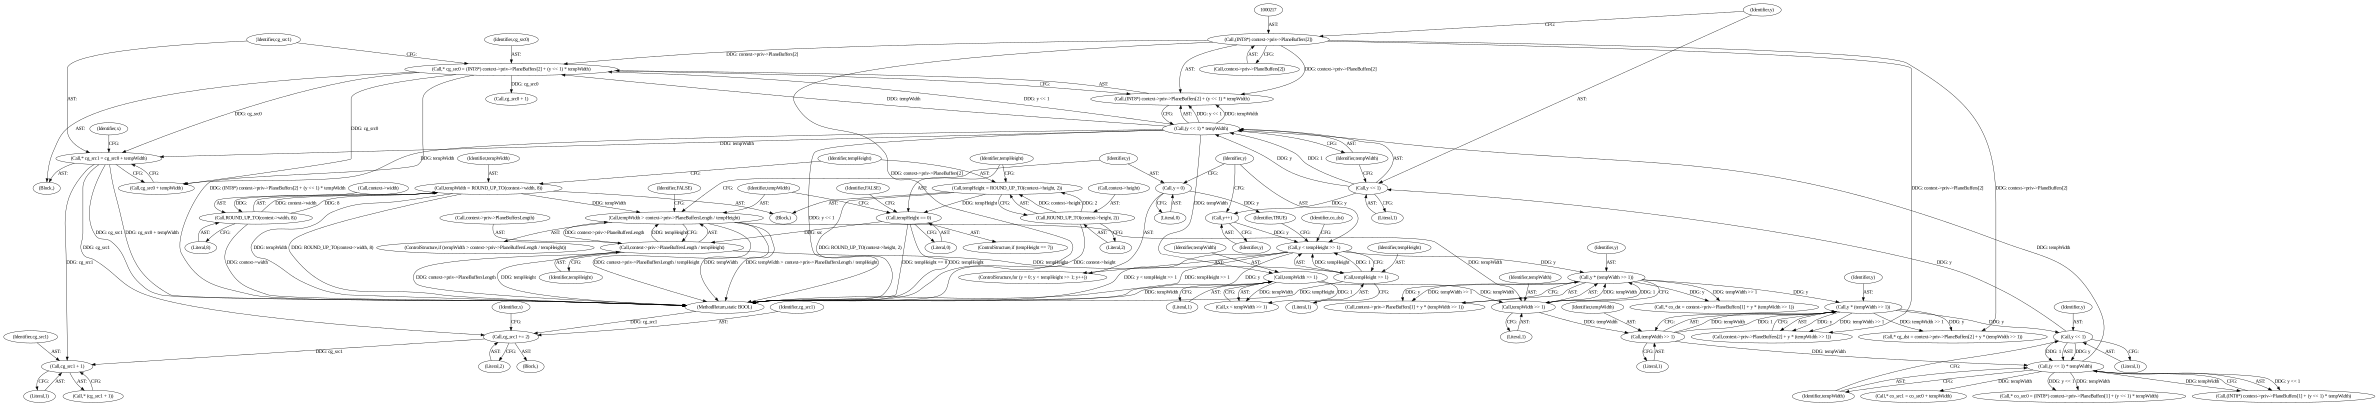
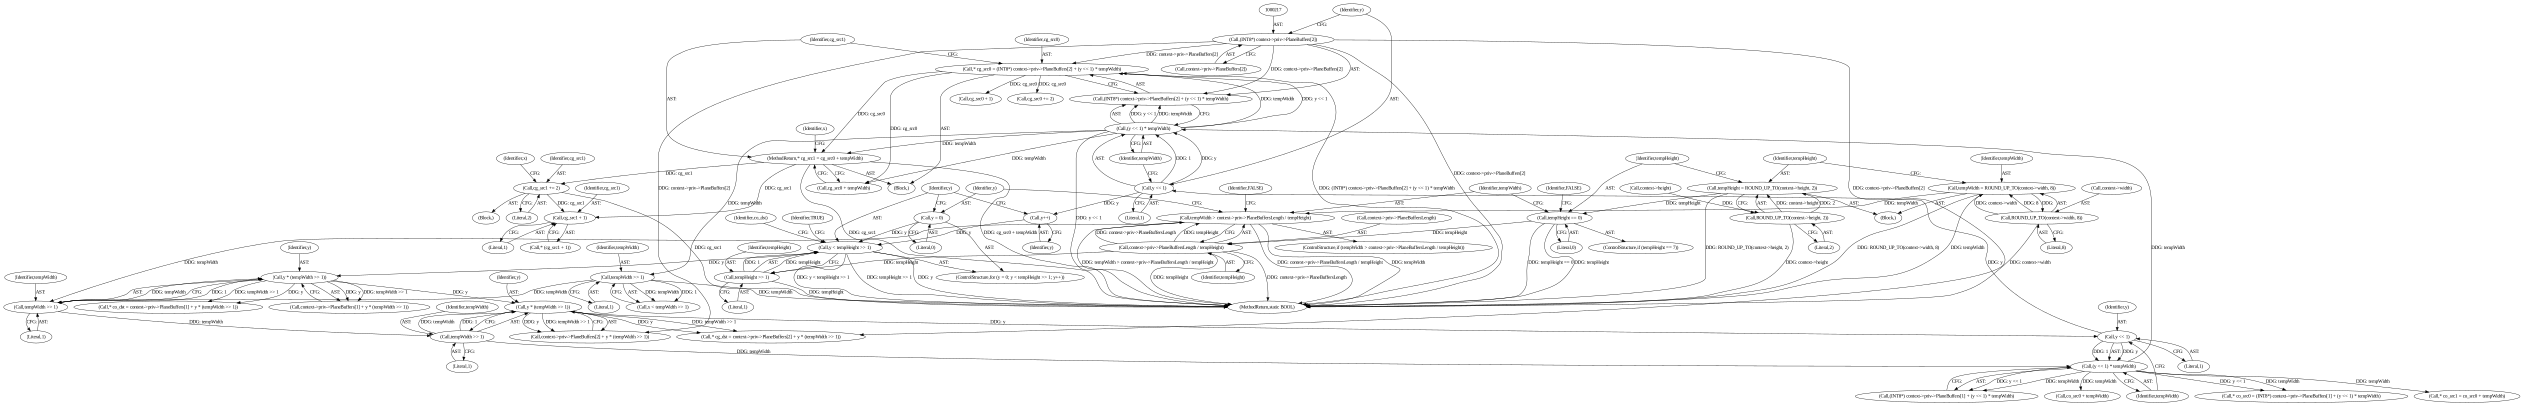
none -> (1035, 99)
(109, 159) -> (815, 159)
(1224, 198) -> (890, 231)
(1116, 203) -> (1729, 203)
(813, 233) -> (1450, 233)
(617, 322) -> (804, 295)
none -> (2082, 396)
